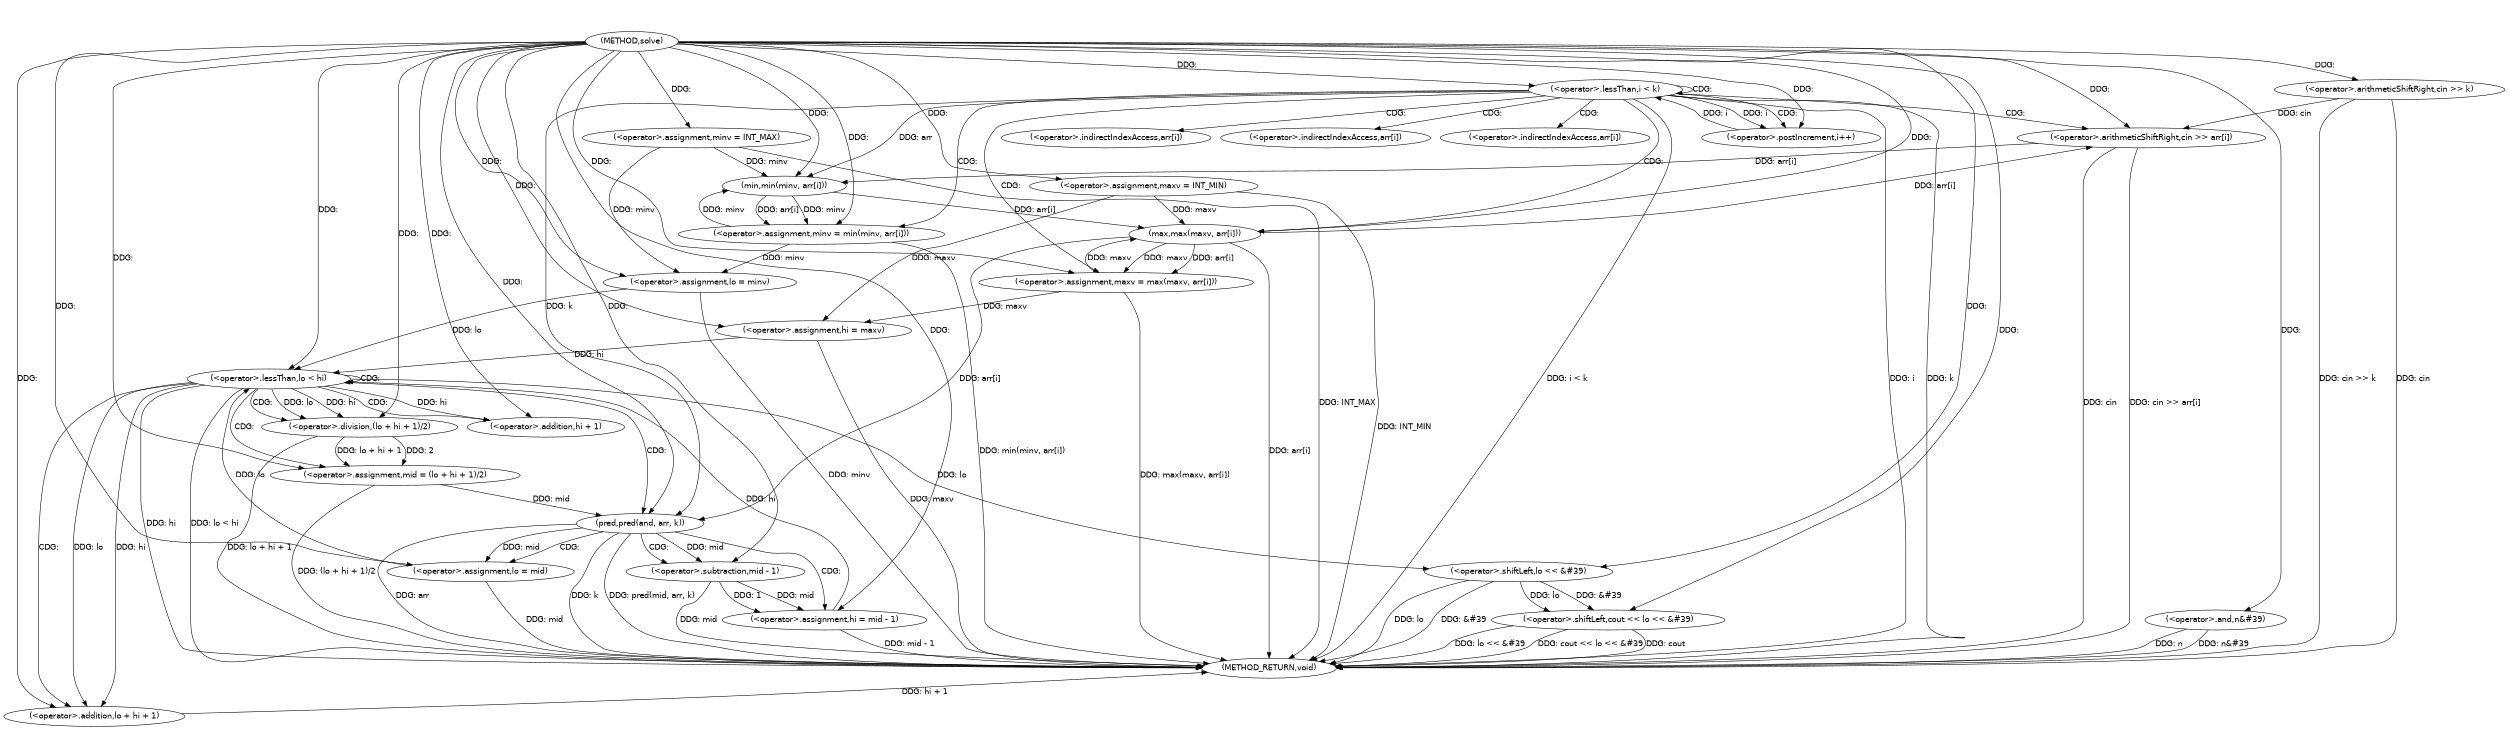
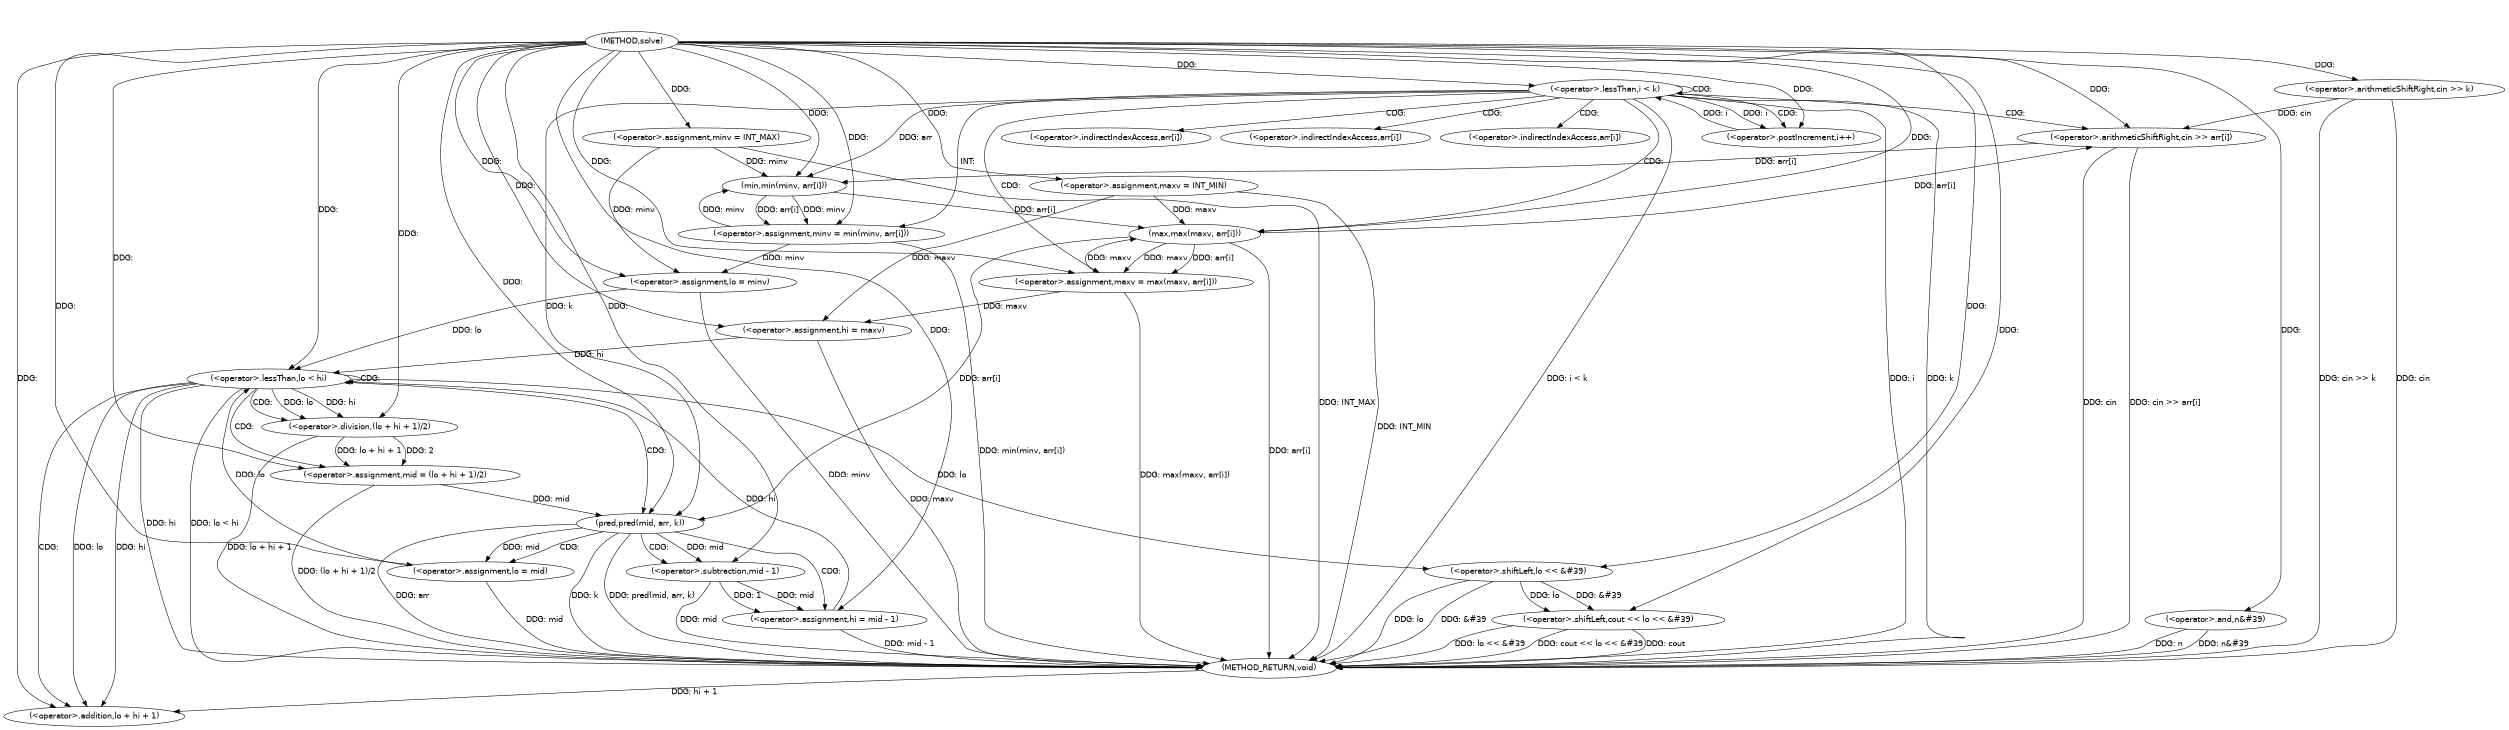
(969, 162) -> (969, 162)
(546, 427) -> none
(640, 524) -> (640, 524)
(692, 698) -> (691, 687)
